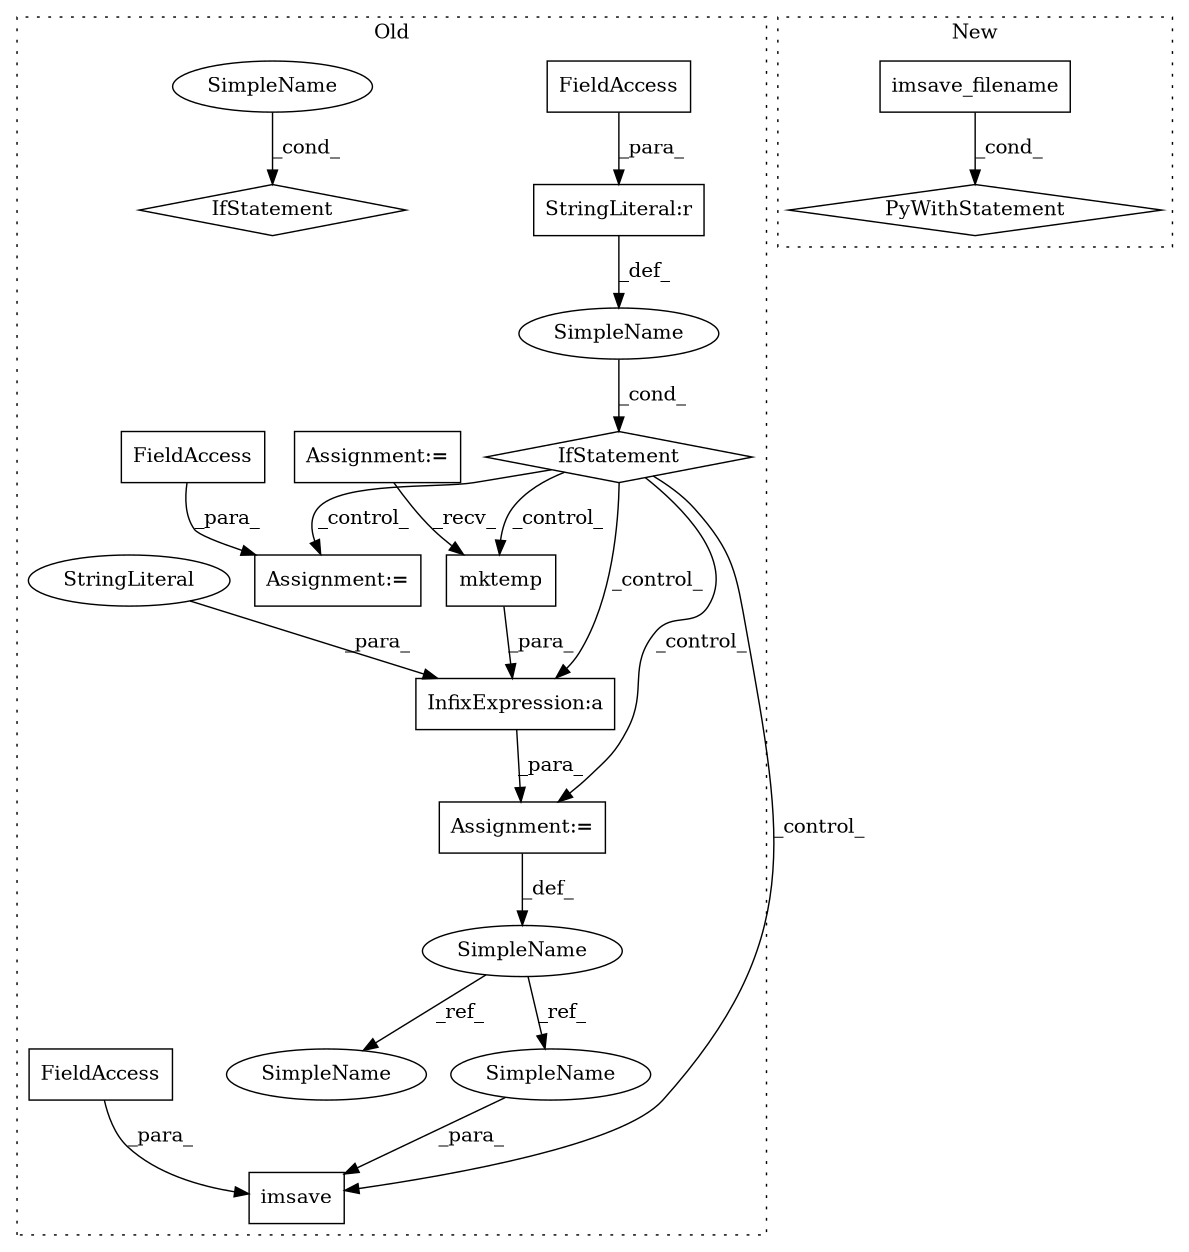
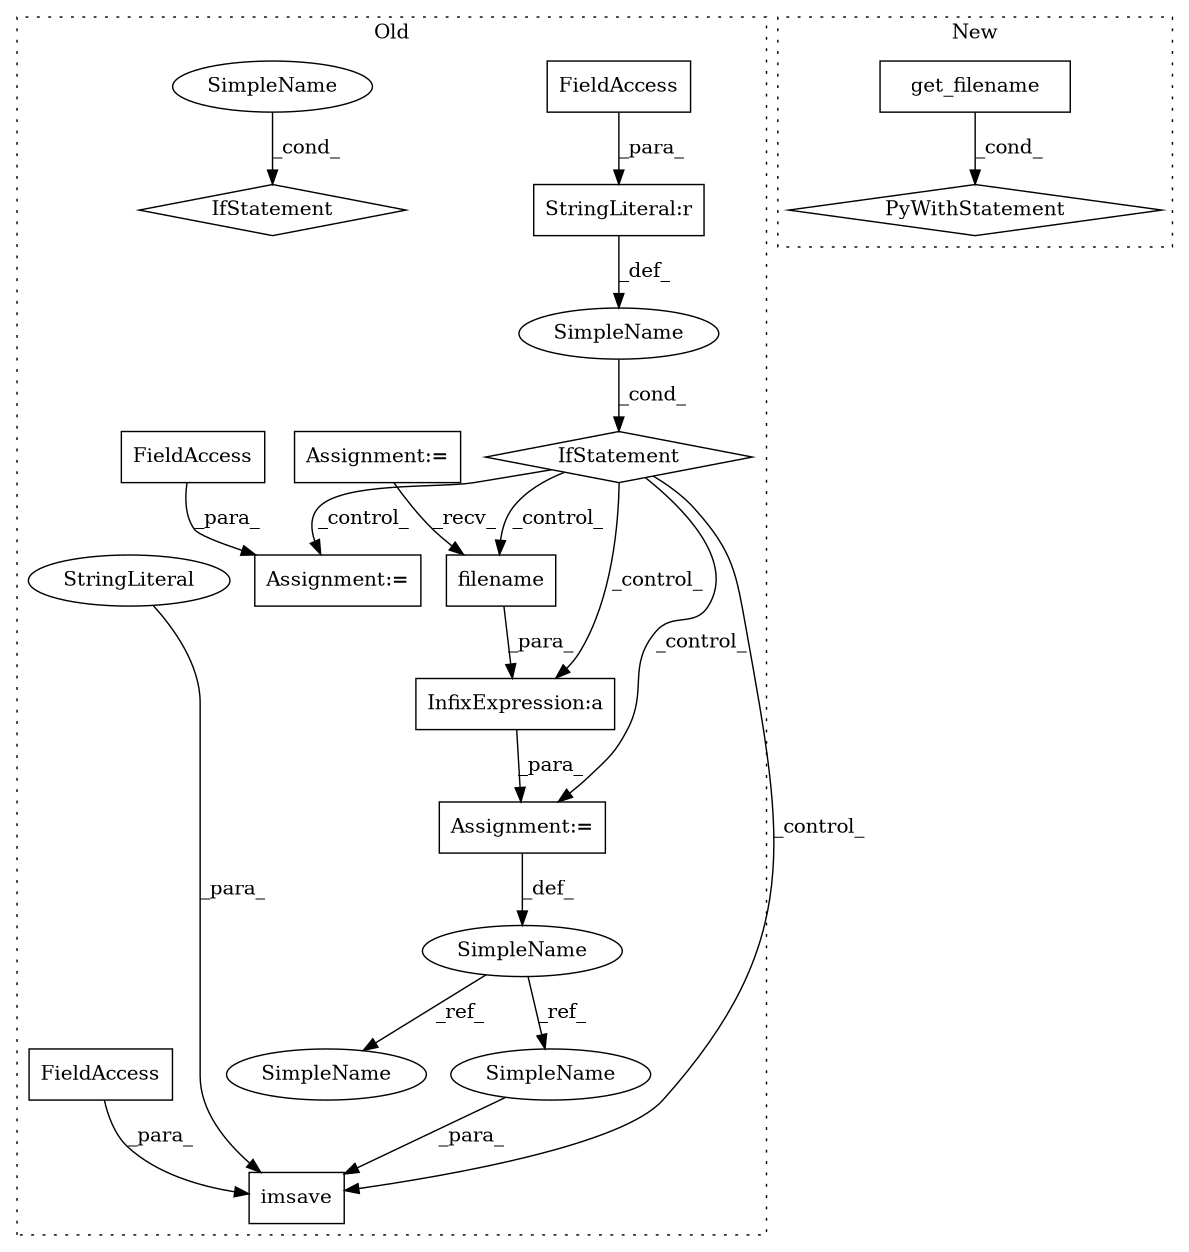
(975, 87) -> (975, 87)
(501, 581) -> (501, 581)
(307, 638) -> (200, 886)
